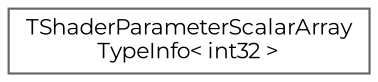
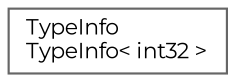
(189, 41) -> (118, 41)
